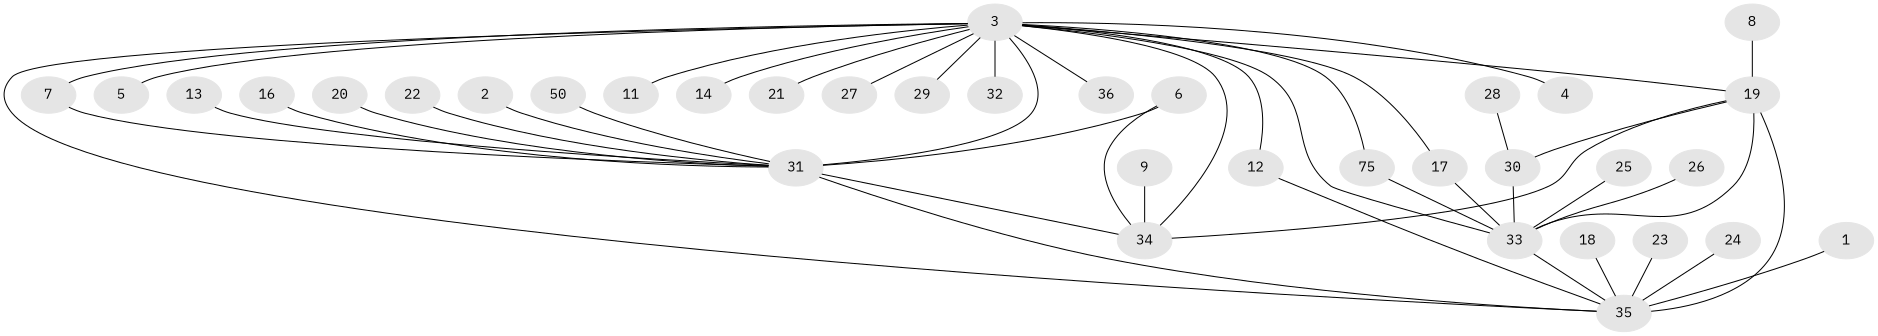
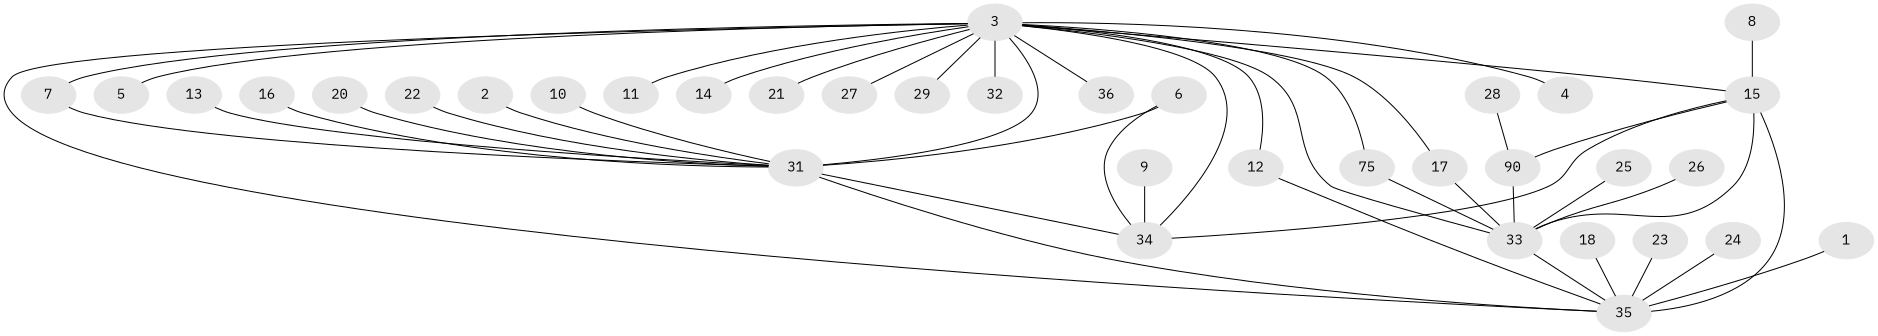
(558, 95) -> (558, 95)
(1752, 95) -> (1752, 95)
(1513, 168) -> (1513, 168)
